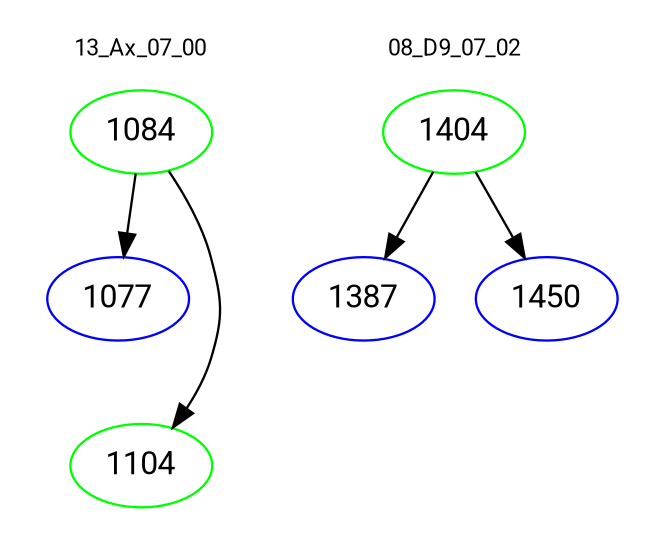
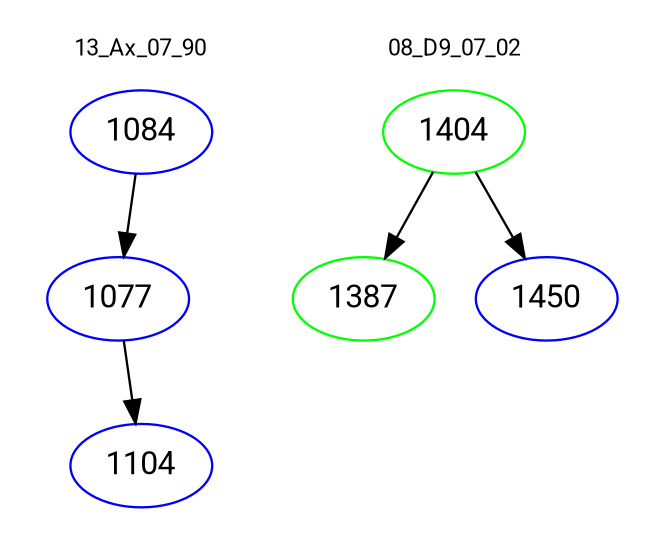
(141, 50) -> (141, 50)
(141, 132) -> (141, 132)
(218, 288) -> (128, 370)
(364, 299) -> (364, 299)
(141, 466) -> (141, 466)
